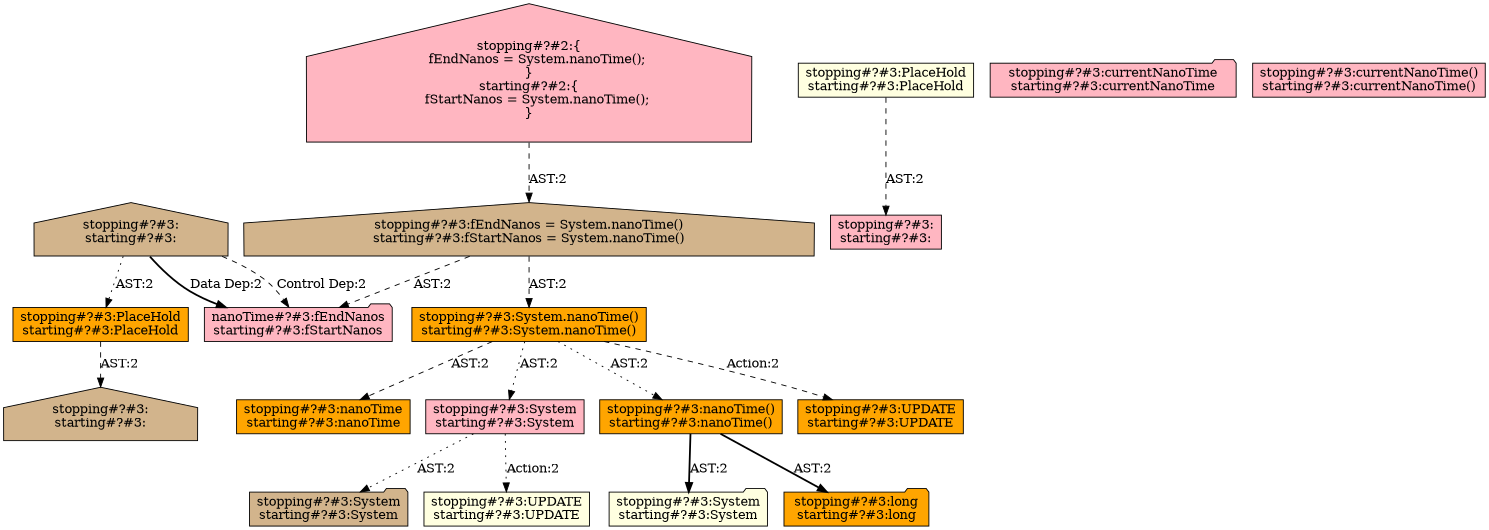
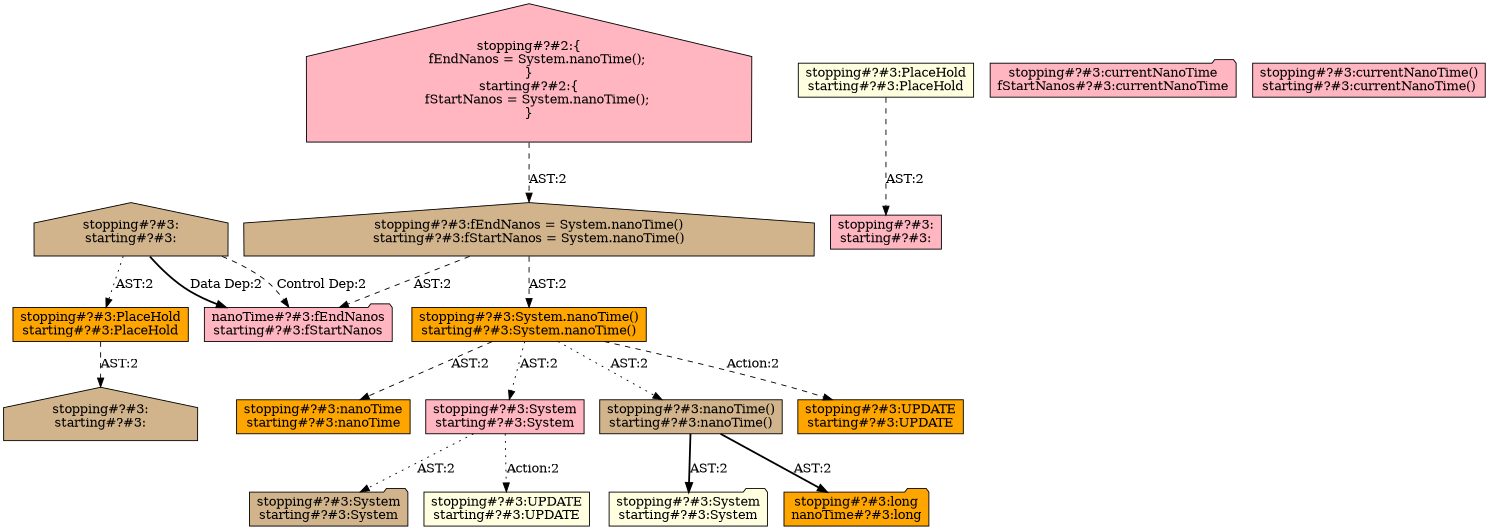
(1113, 80) -> (1113, 80)
(691, 417) -> (691, 417)
(856, 509) -> (856, 509)
